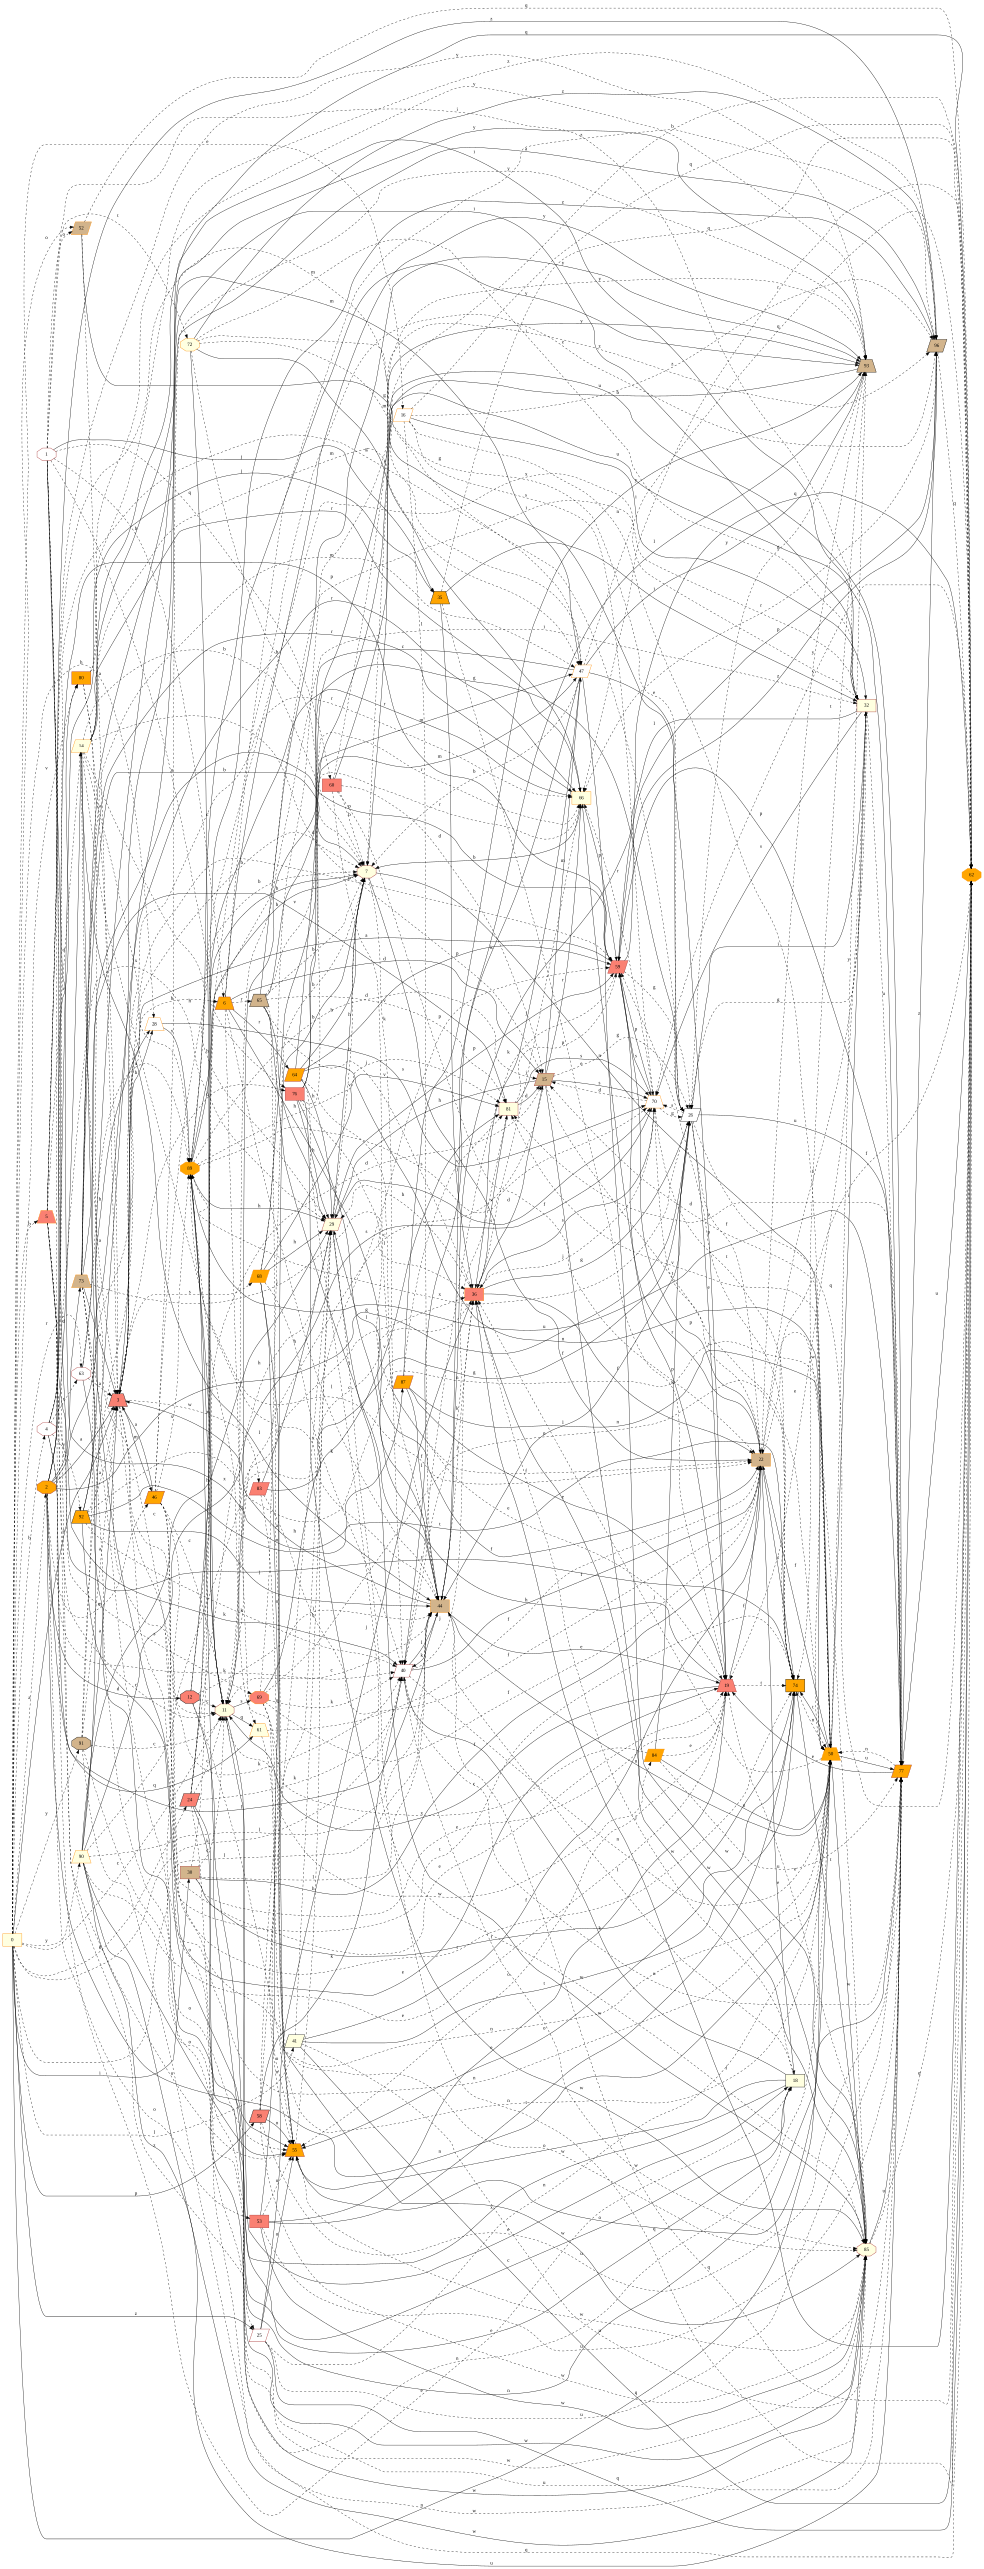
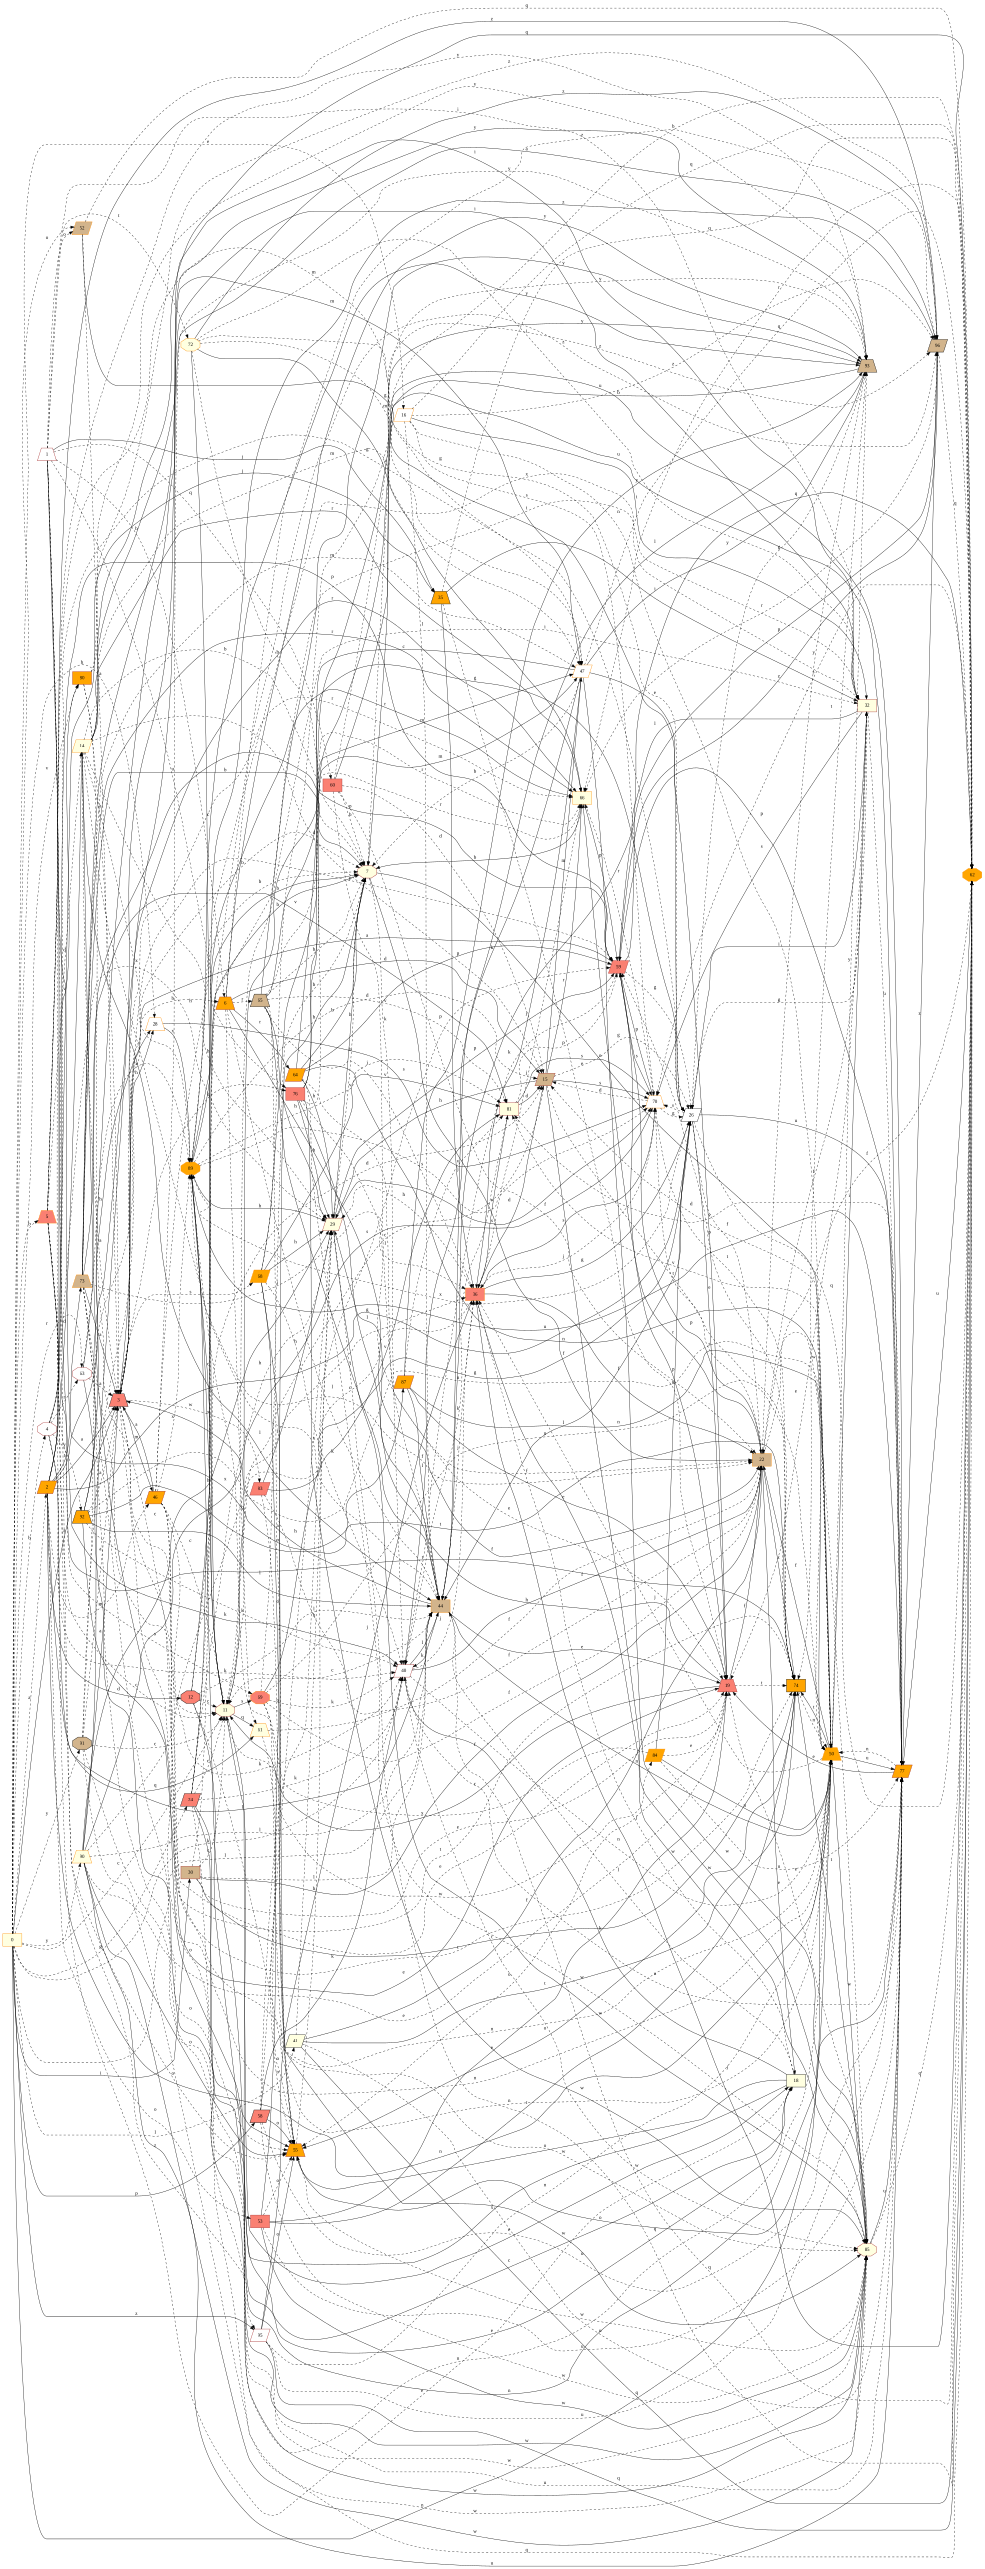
(47, 454) -> (47, 454)
(47, 1487) -> (47, 1487)
(259, 2335) -> (260, 2335)
